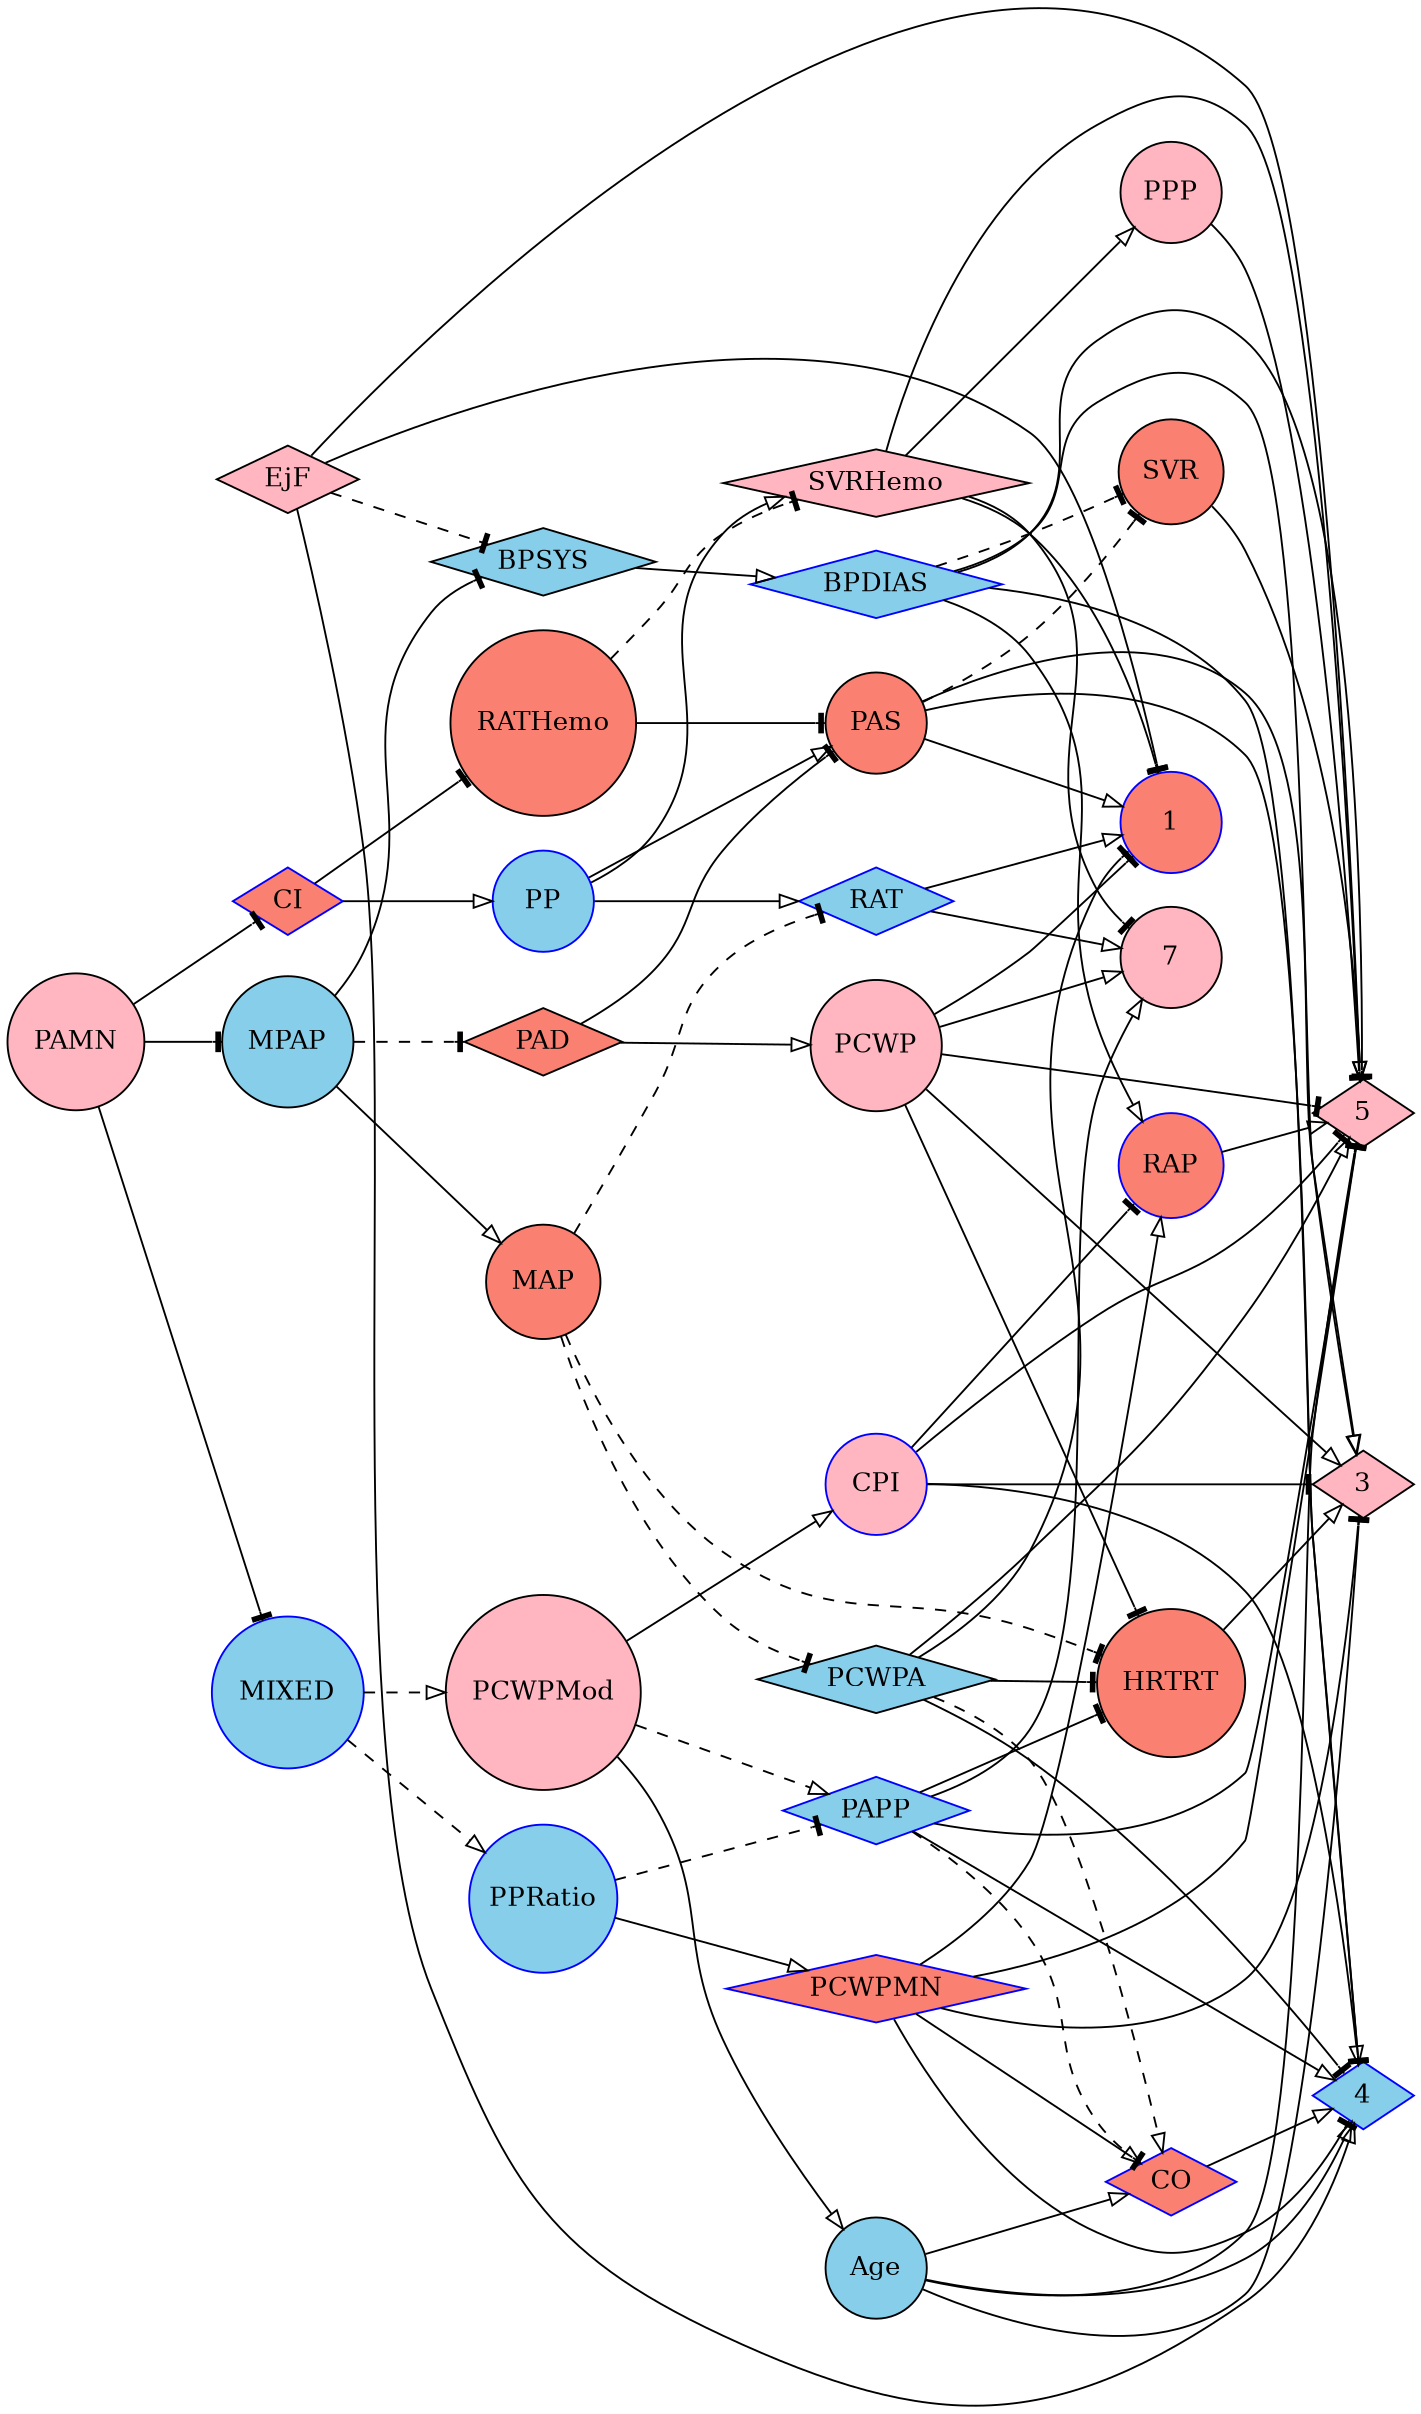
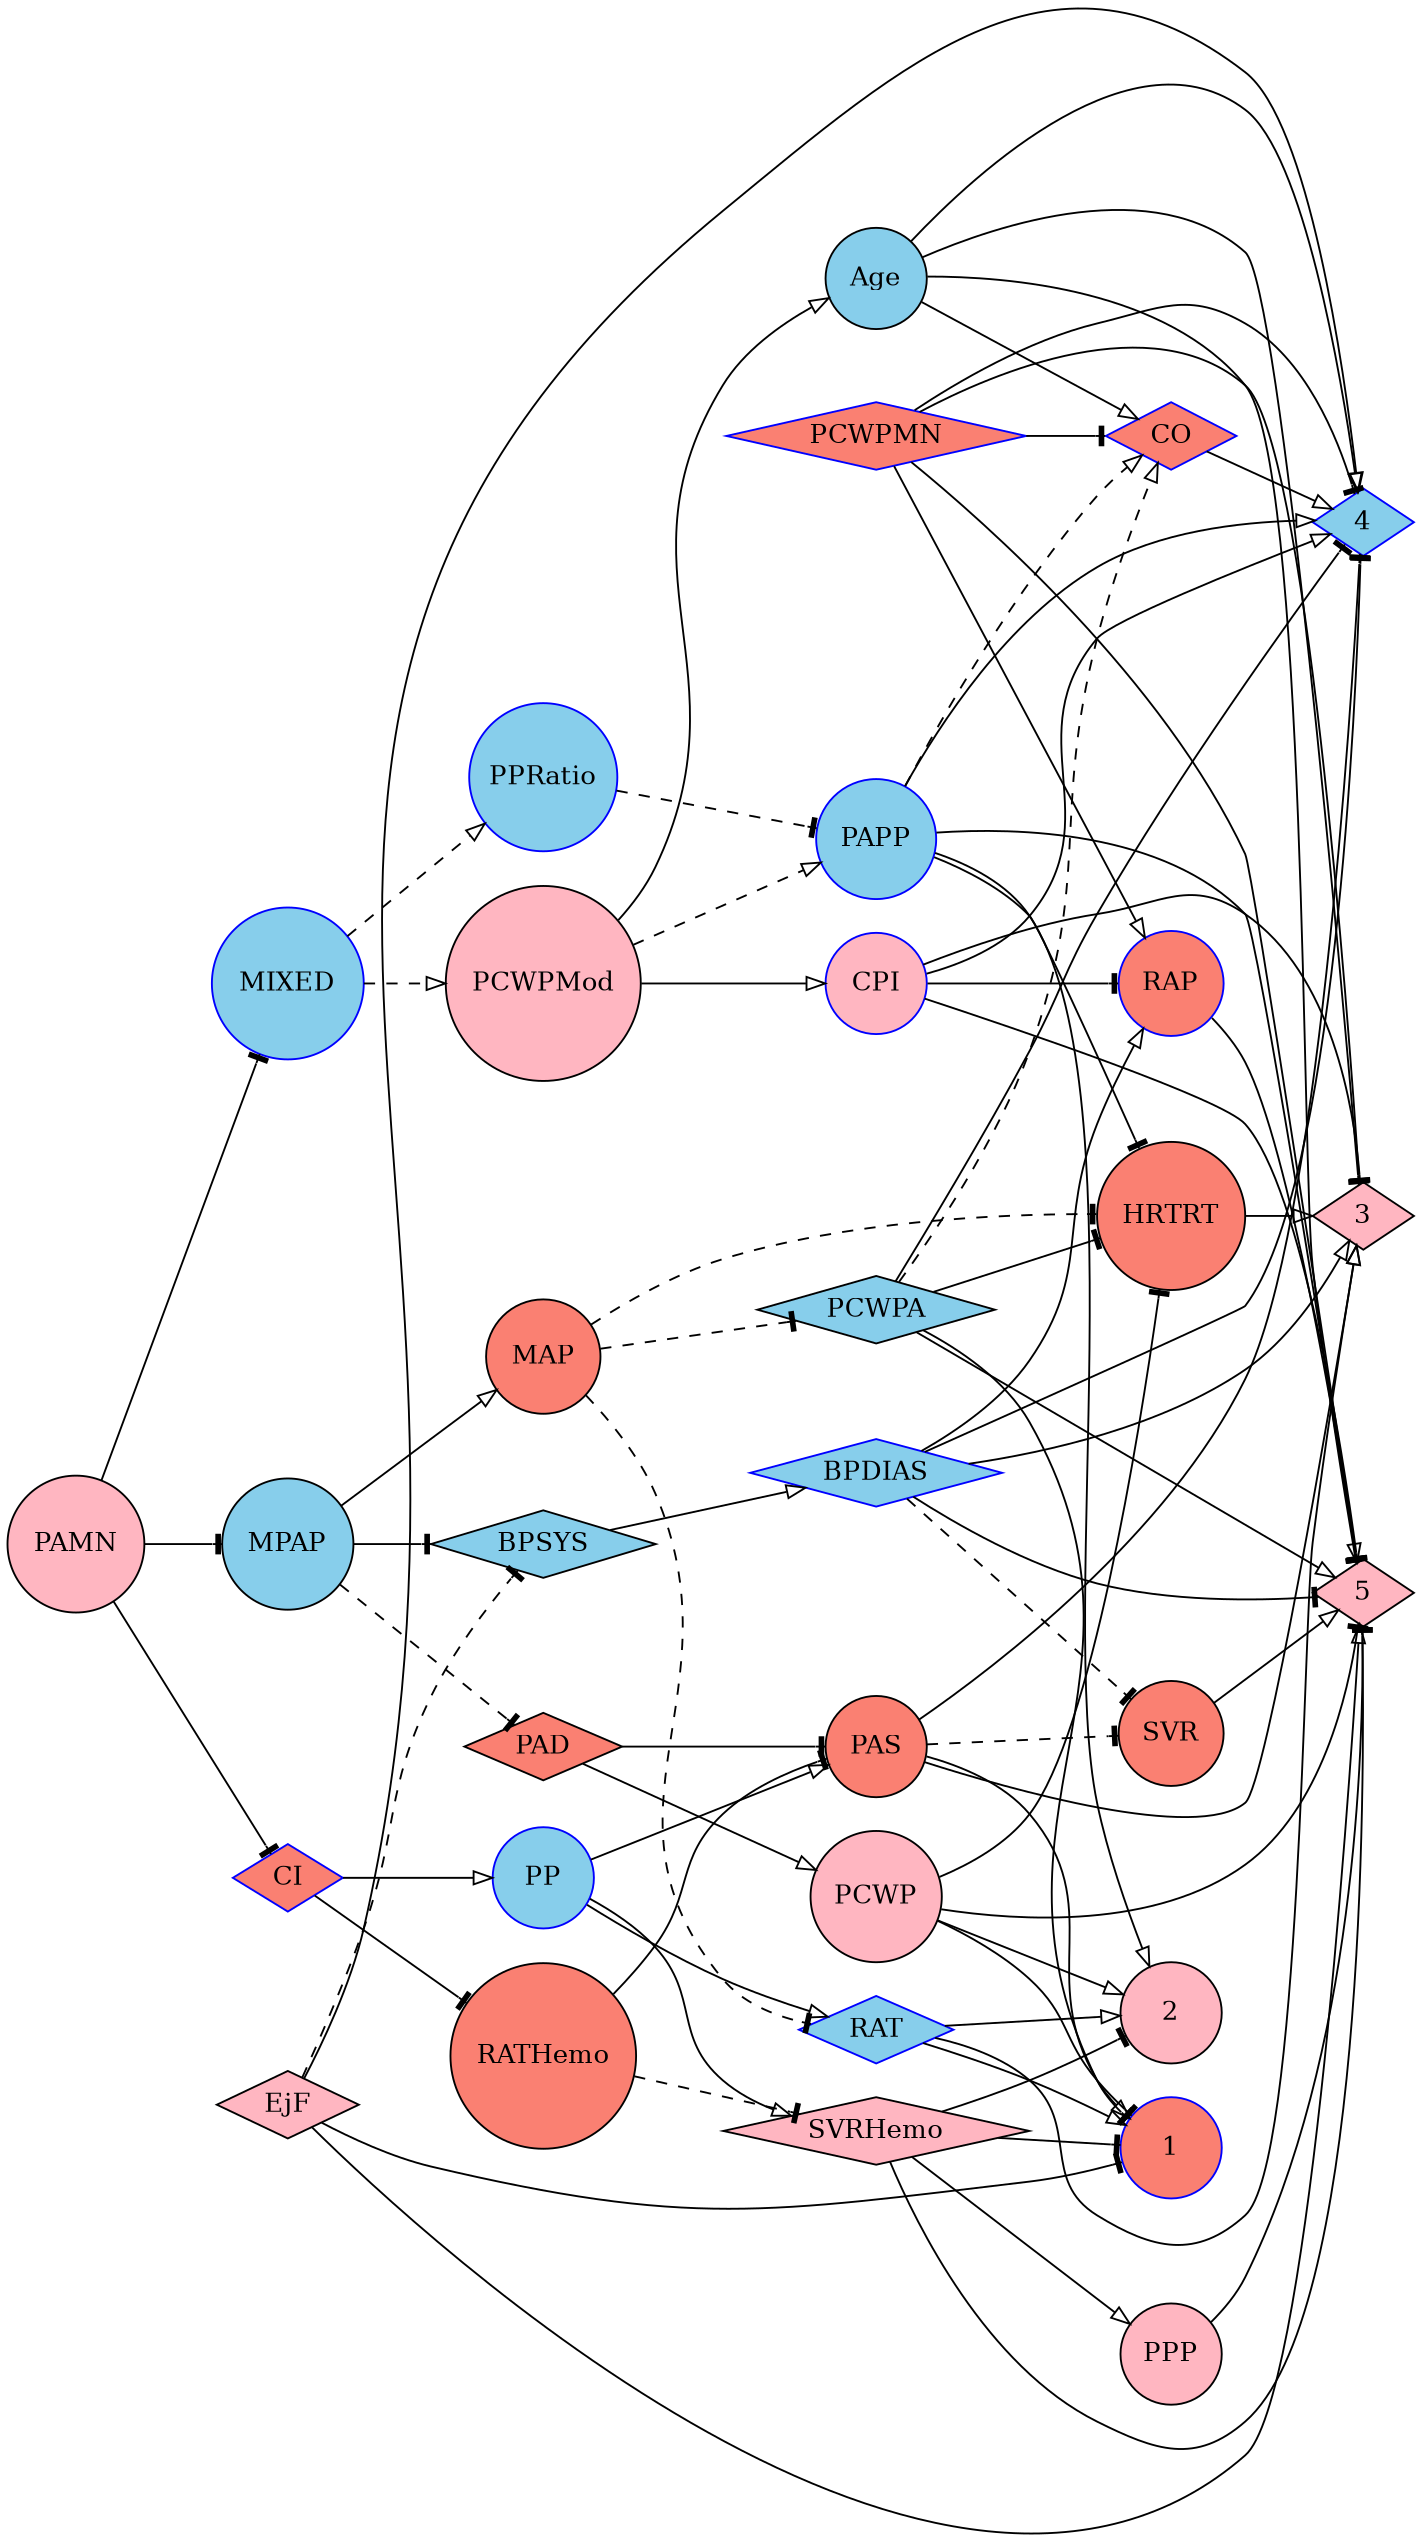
(1171, 958) -> (1171, 2013)
(1126, 1271) -> (1292, 1953)
(876, 1811) -> (876, 839)
(711, 1944) -> none
